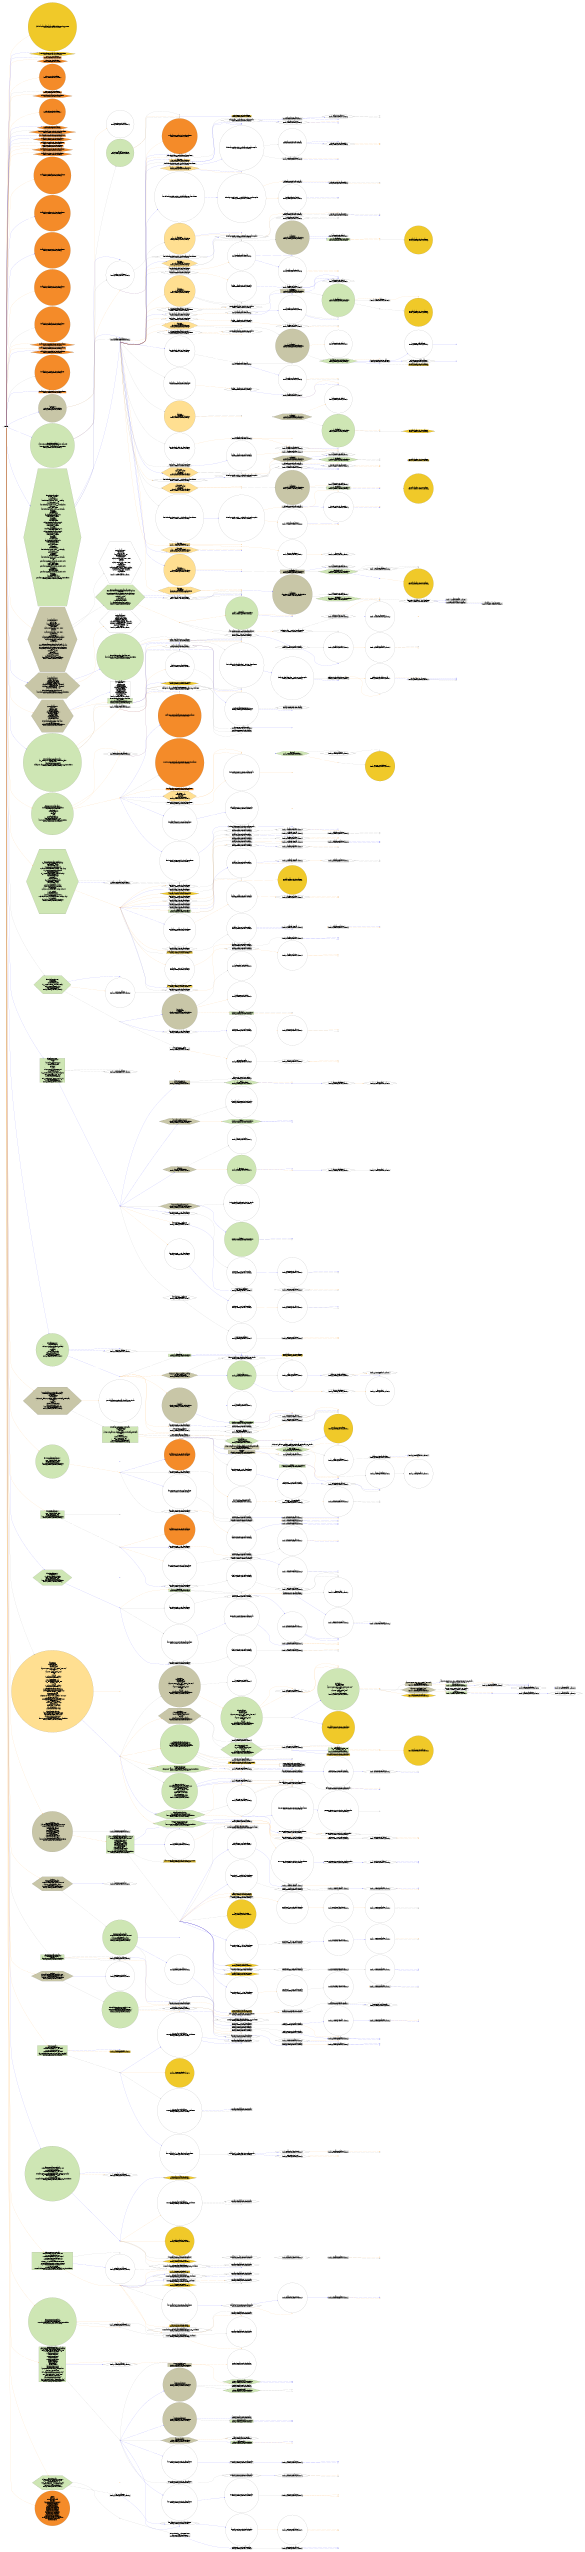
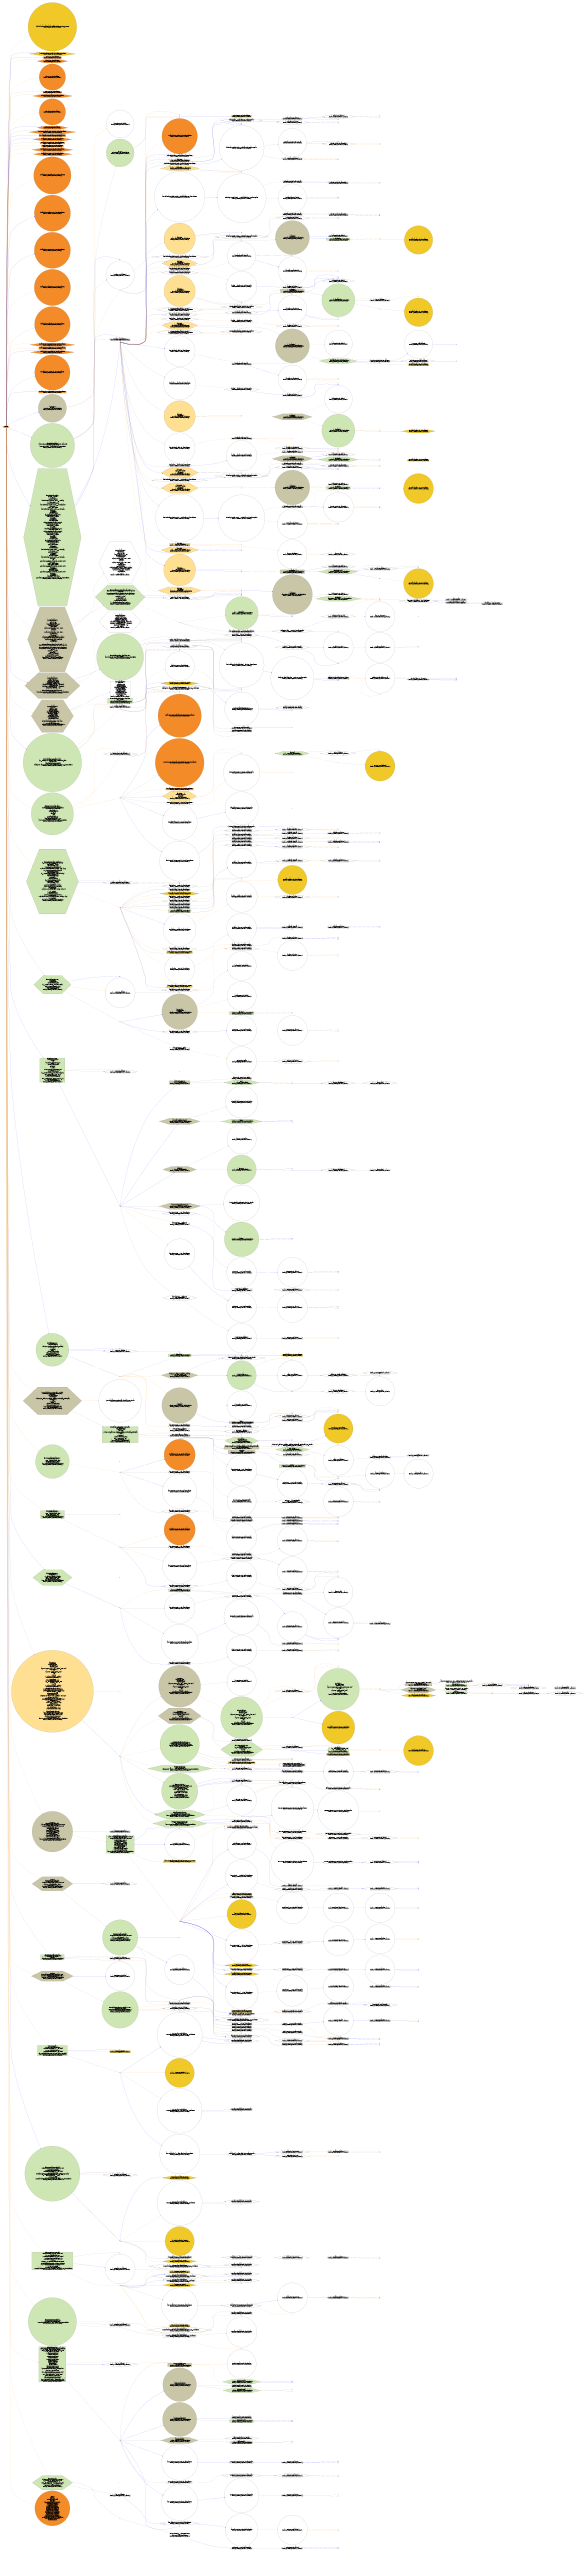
(6, 427) -> (6, 427)
